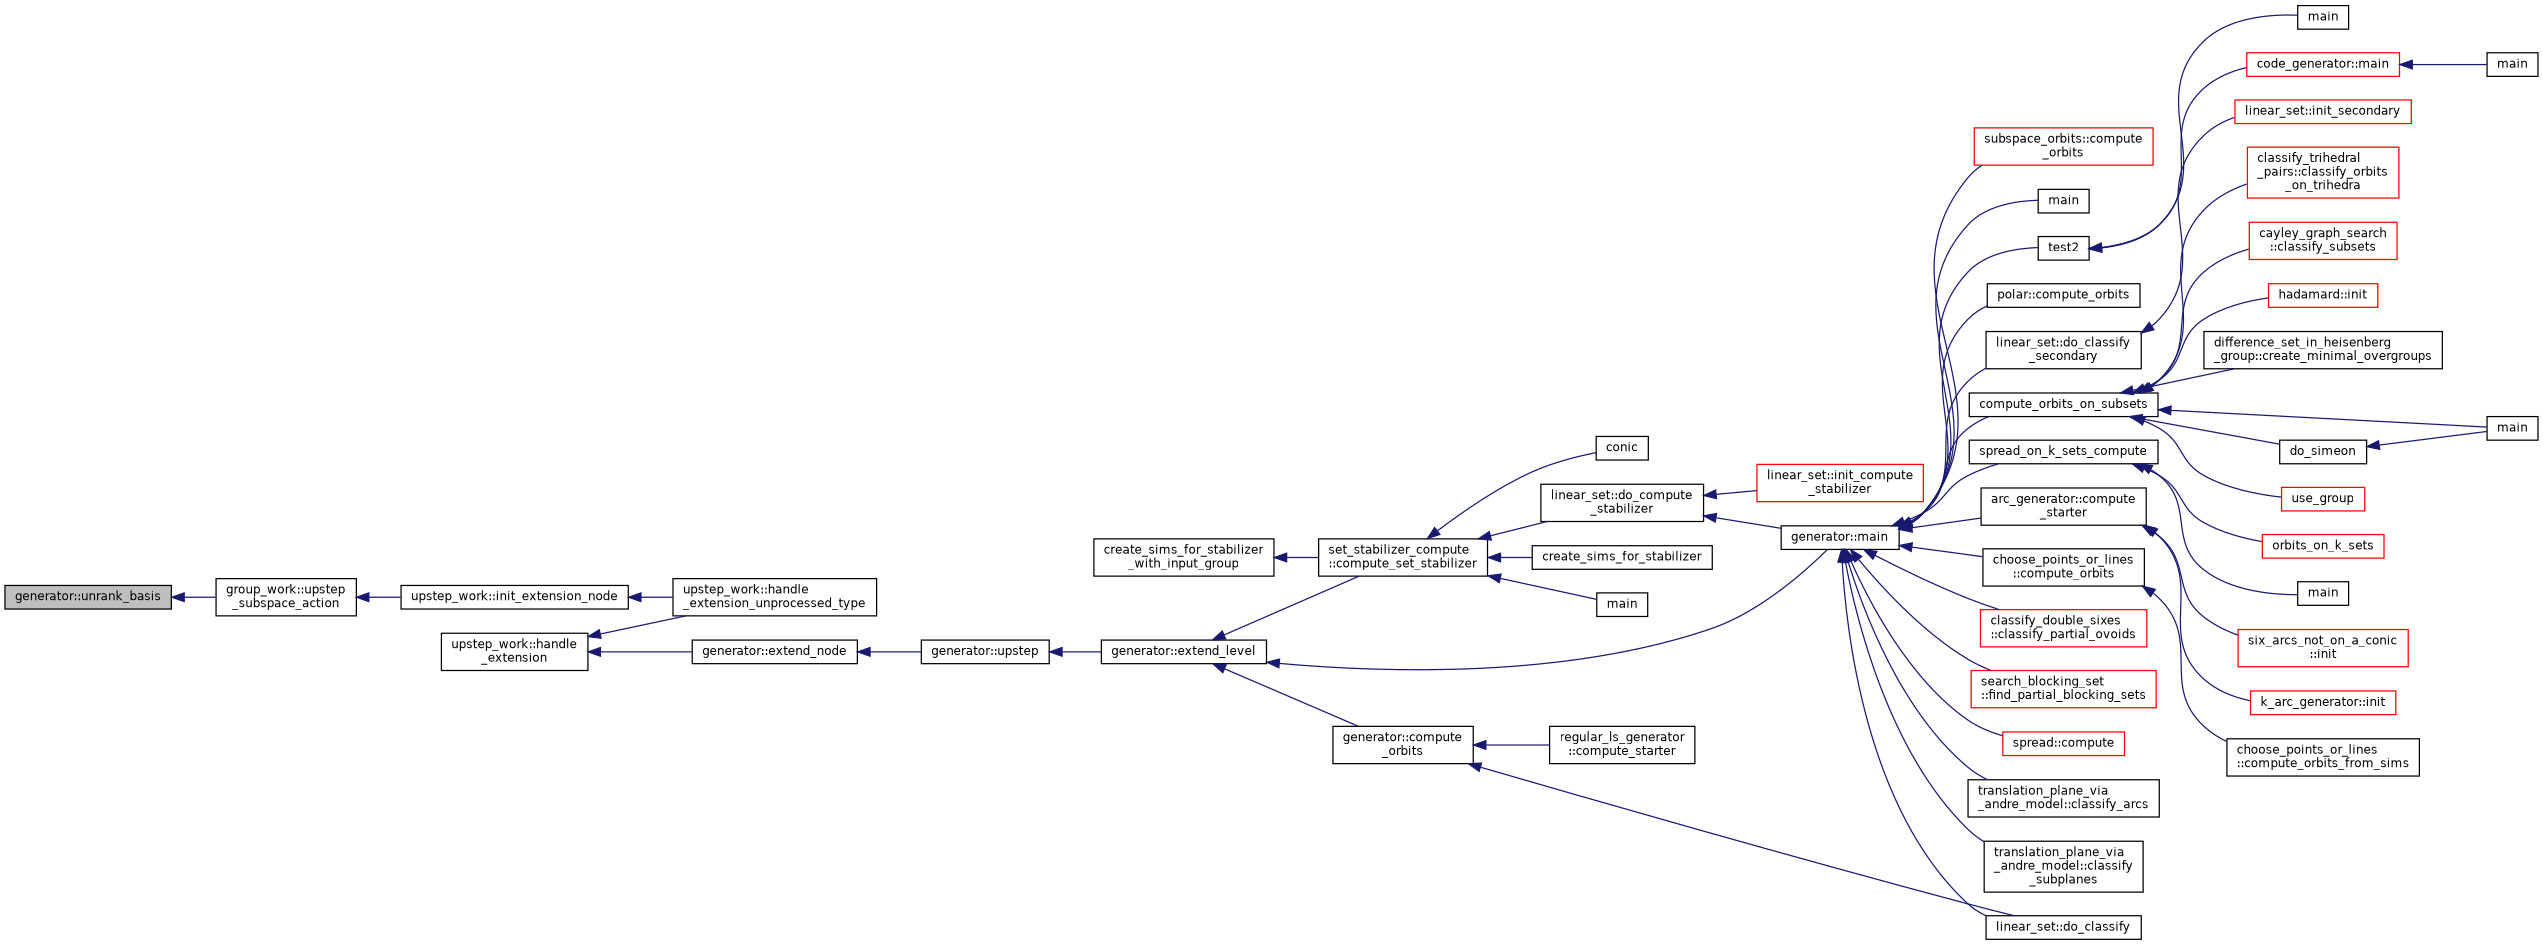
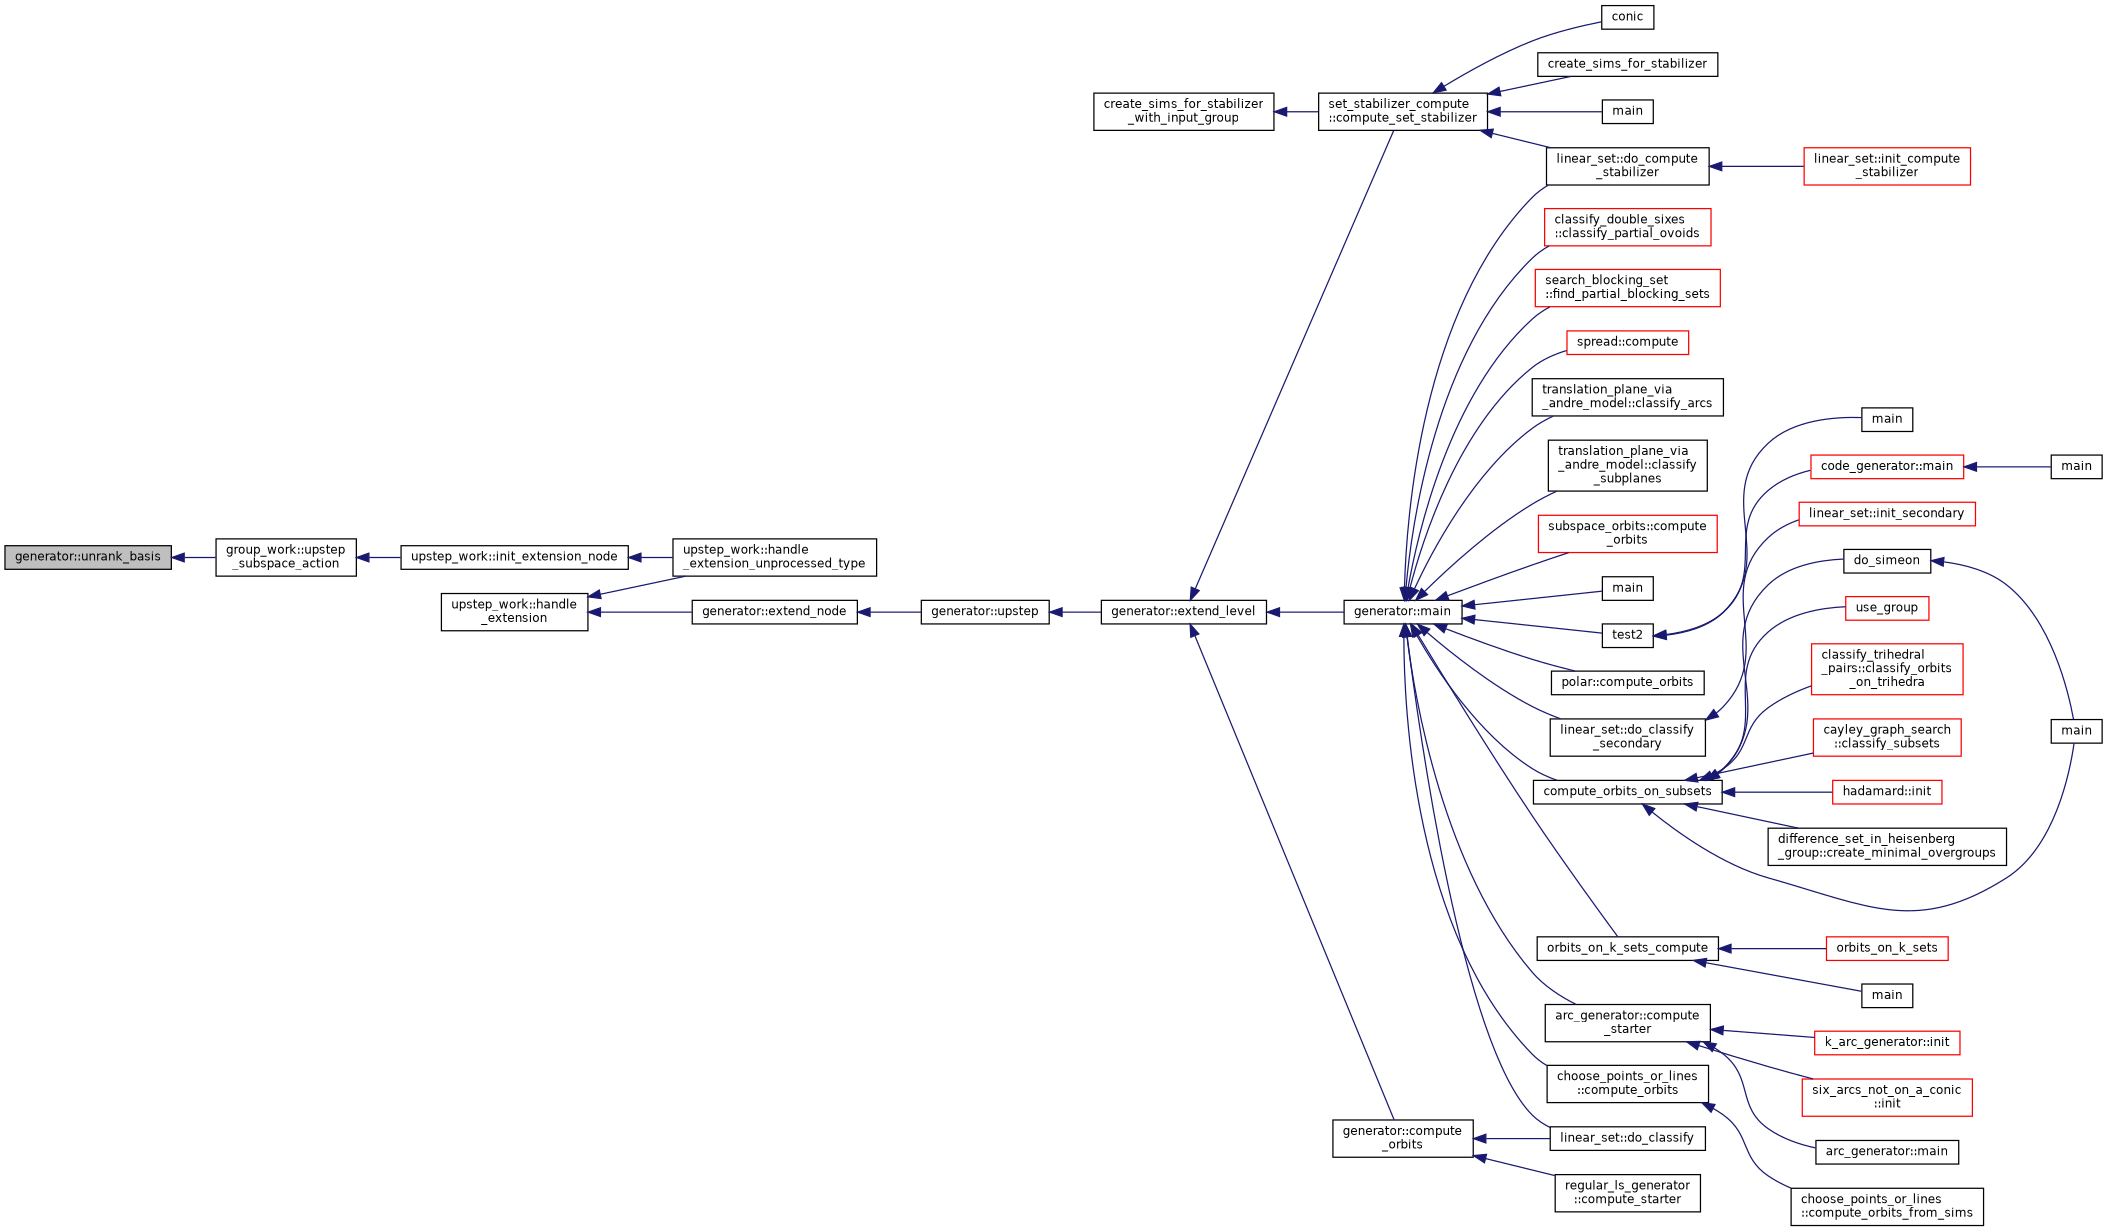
(2064, 452) -> (1628, 949)
(1749, 523) -> (1438, 371)
none -> (1887, 1152)
